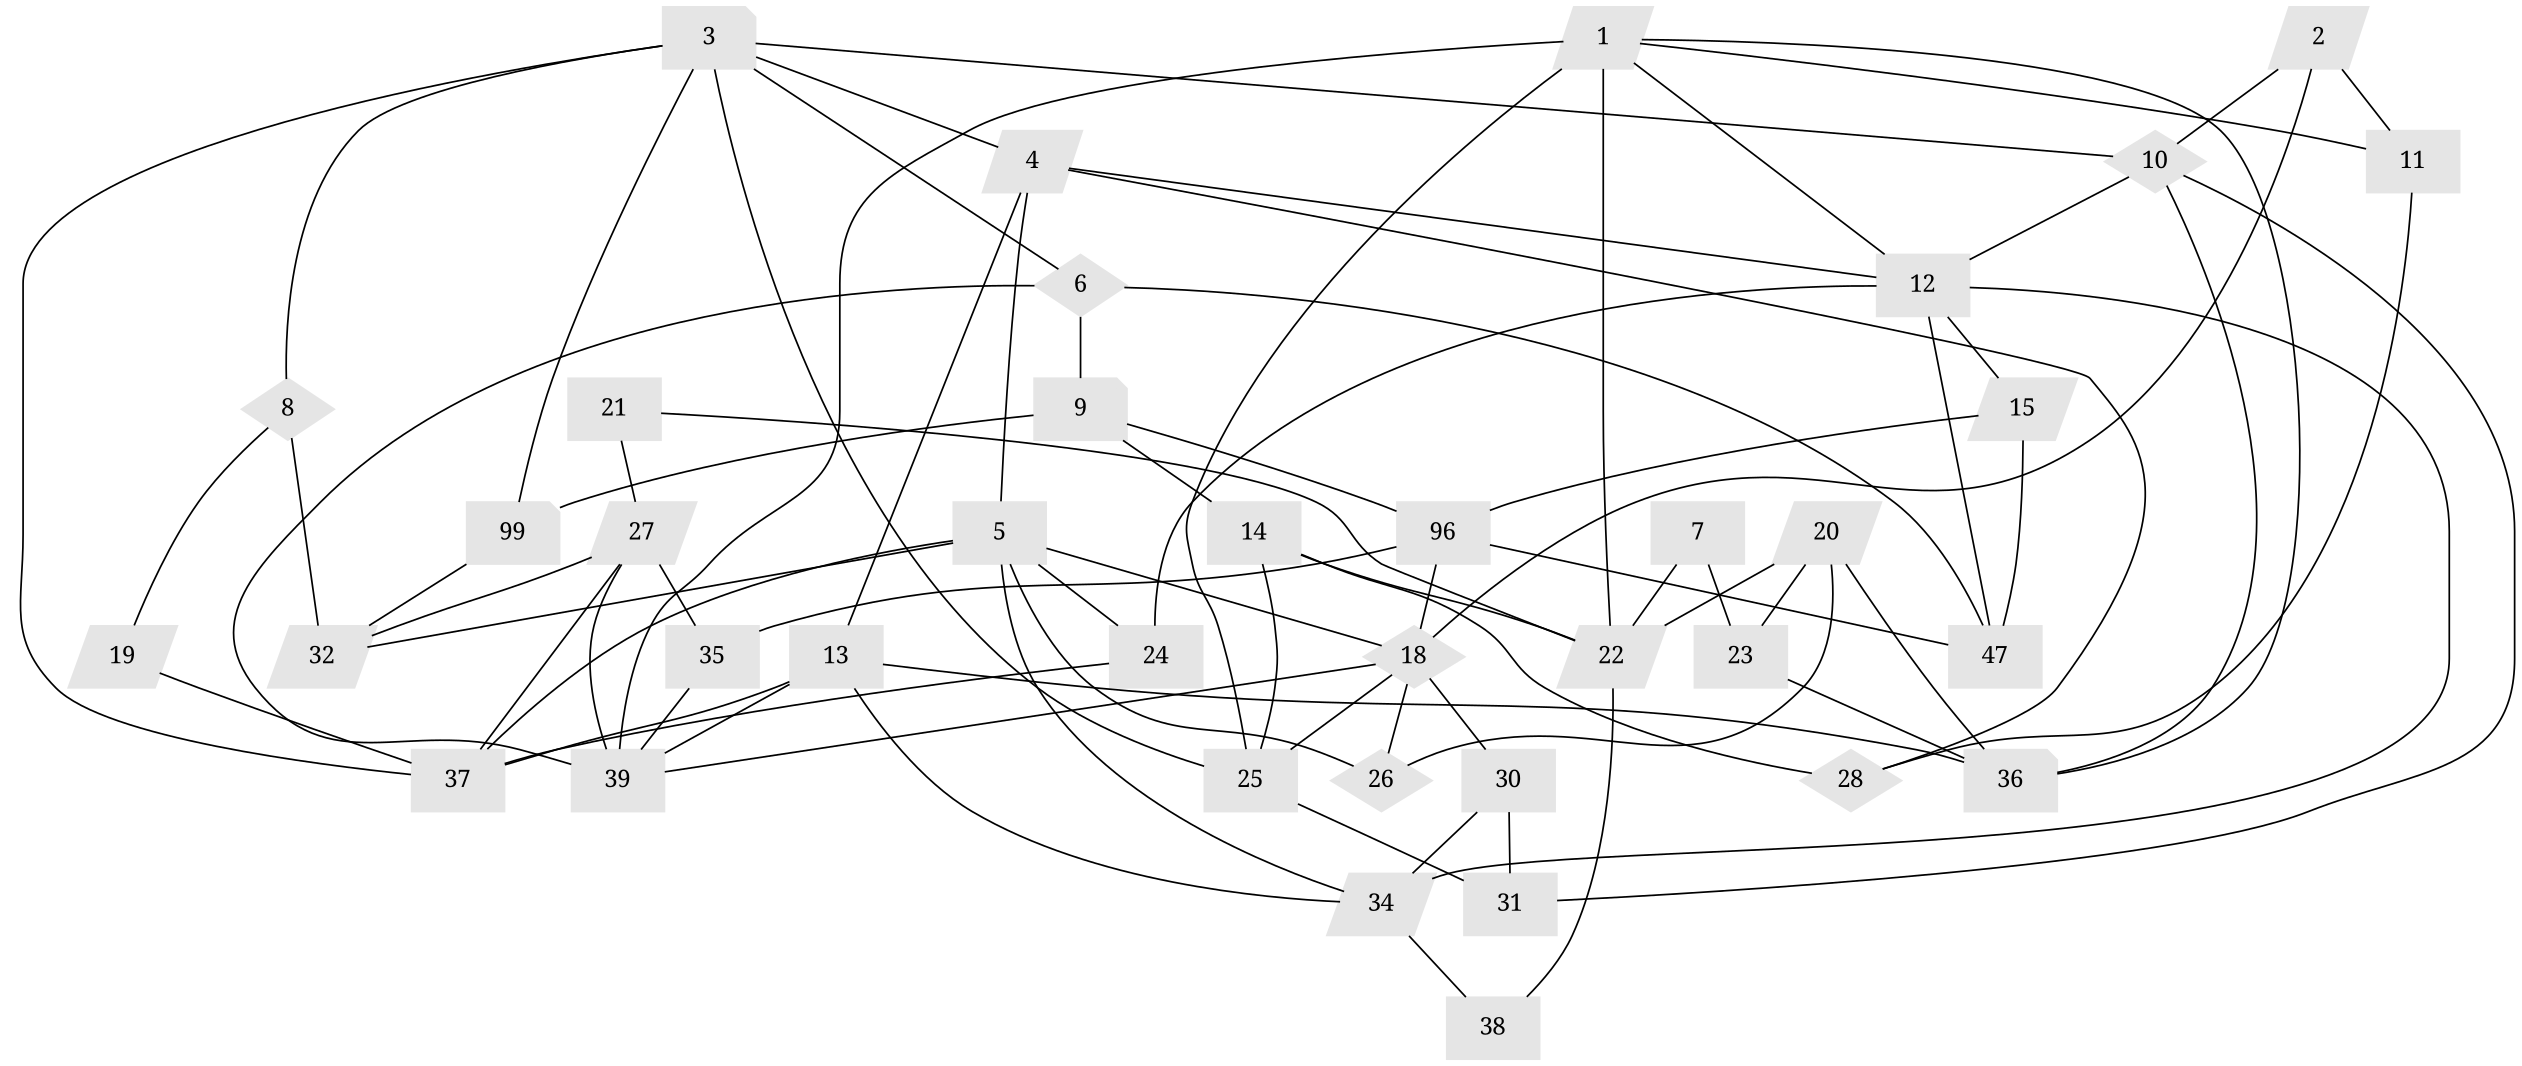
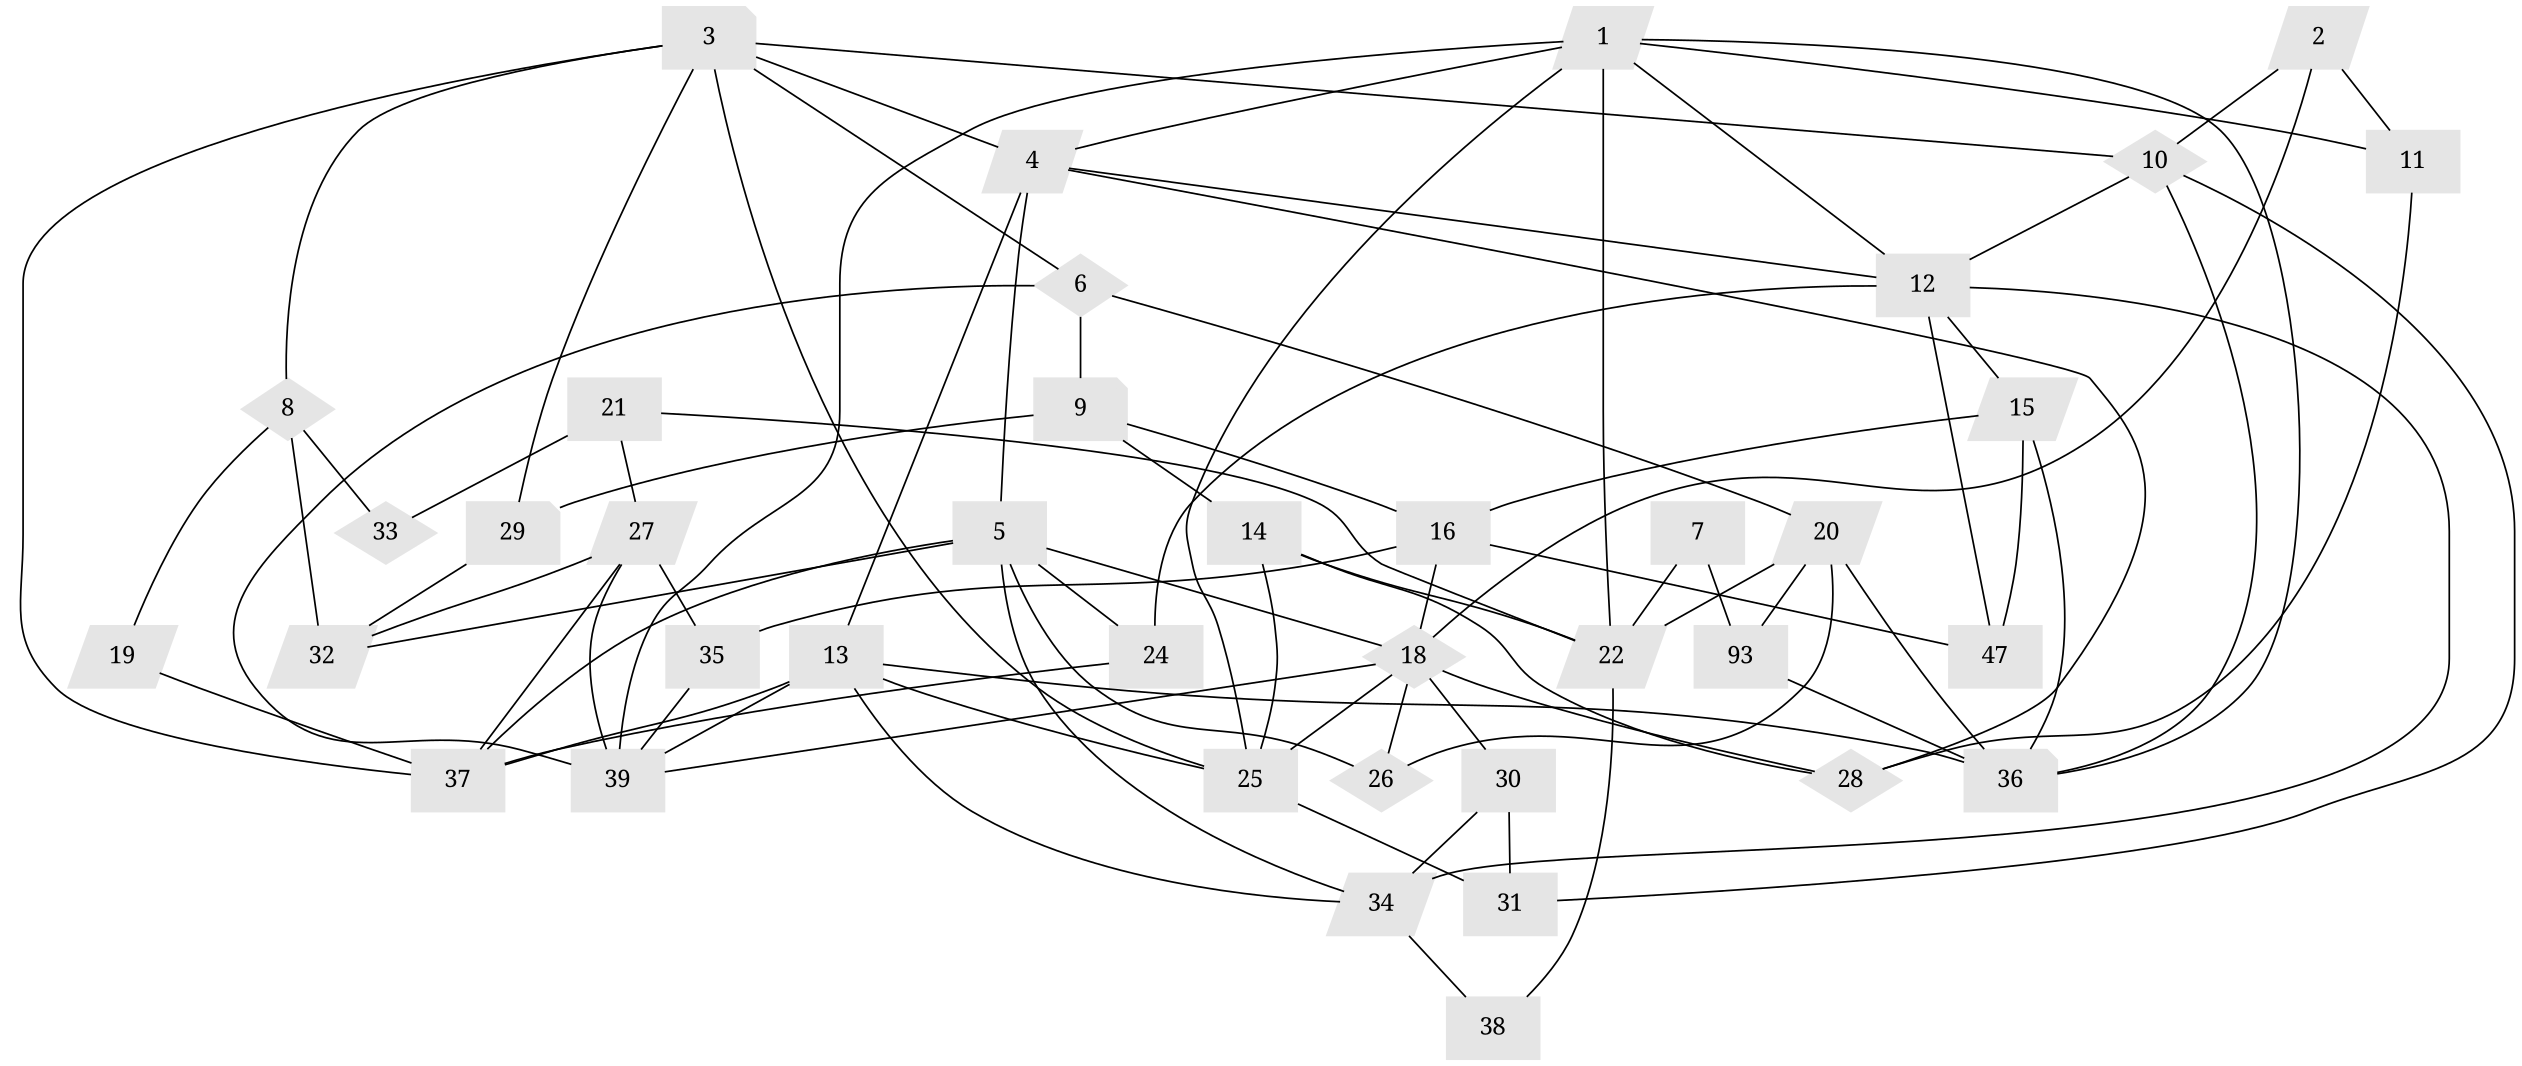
none -> (1294, 100)
(1576, 353) -> (1454, 398)
none -> (386, 533)
(513, 533) -> (513, 533)
(1443, 533) -> (1443, 533)
none -> (2064, 596)
(1741, 657) -> (1741, 657)
none -> (1042, 728)
none -> (1627, 728)
